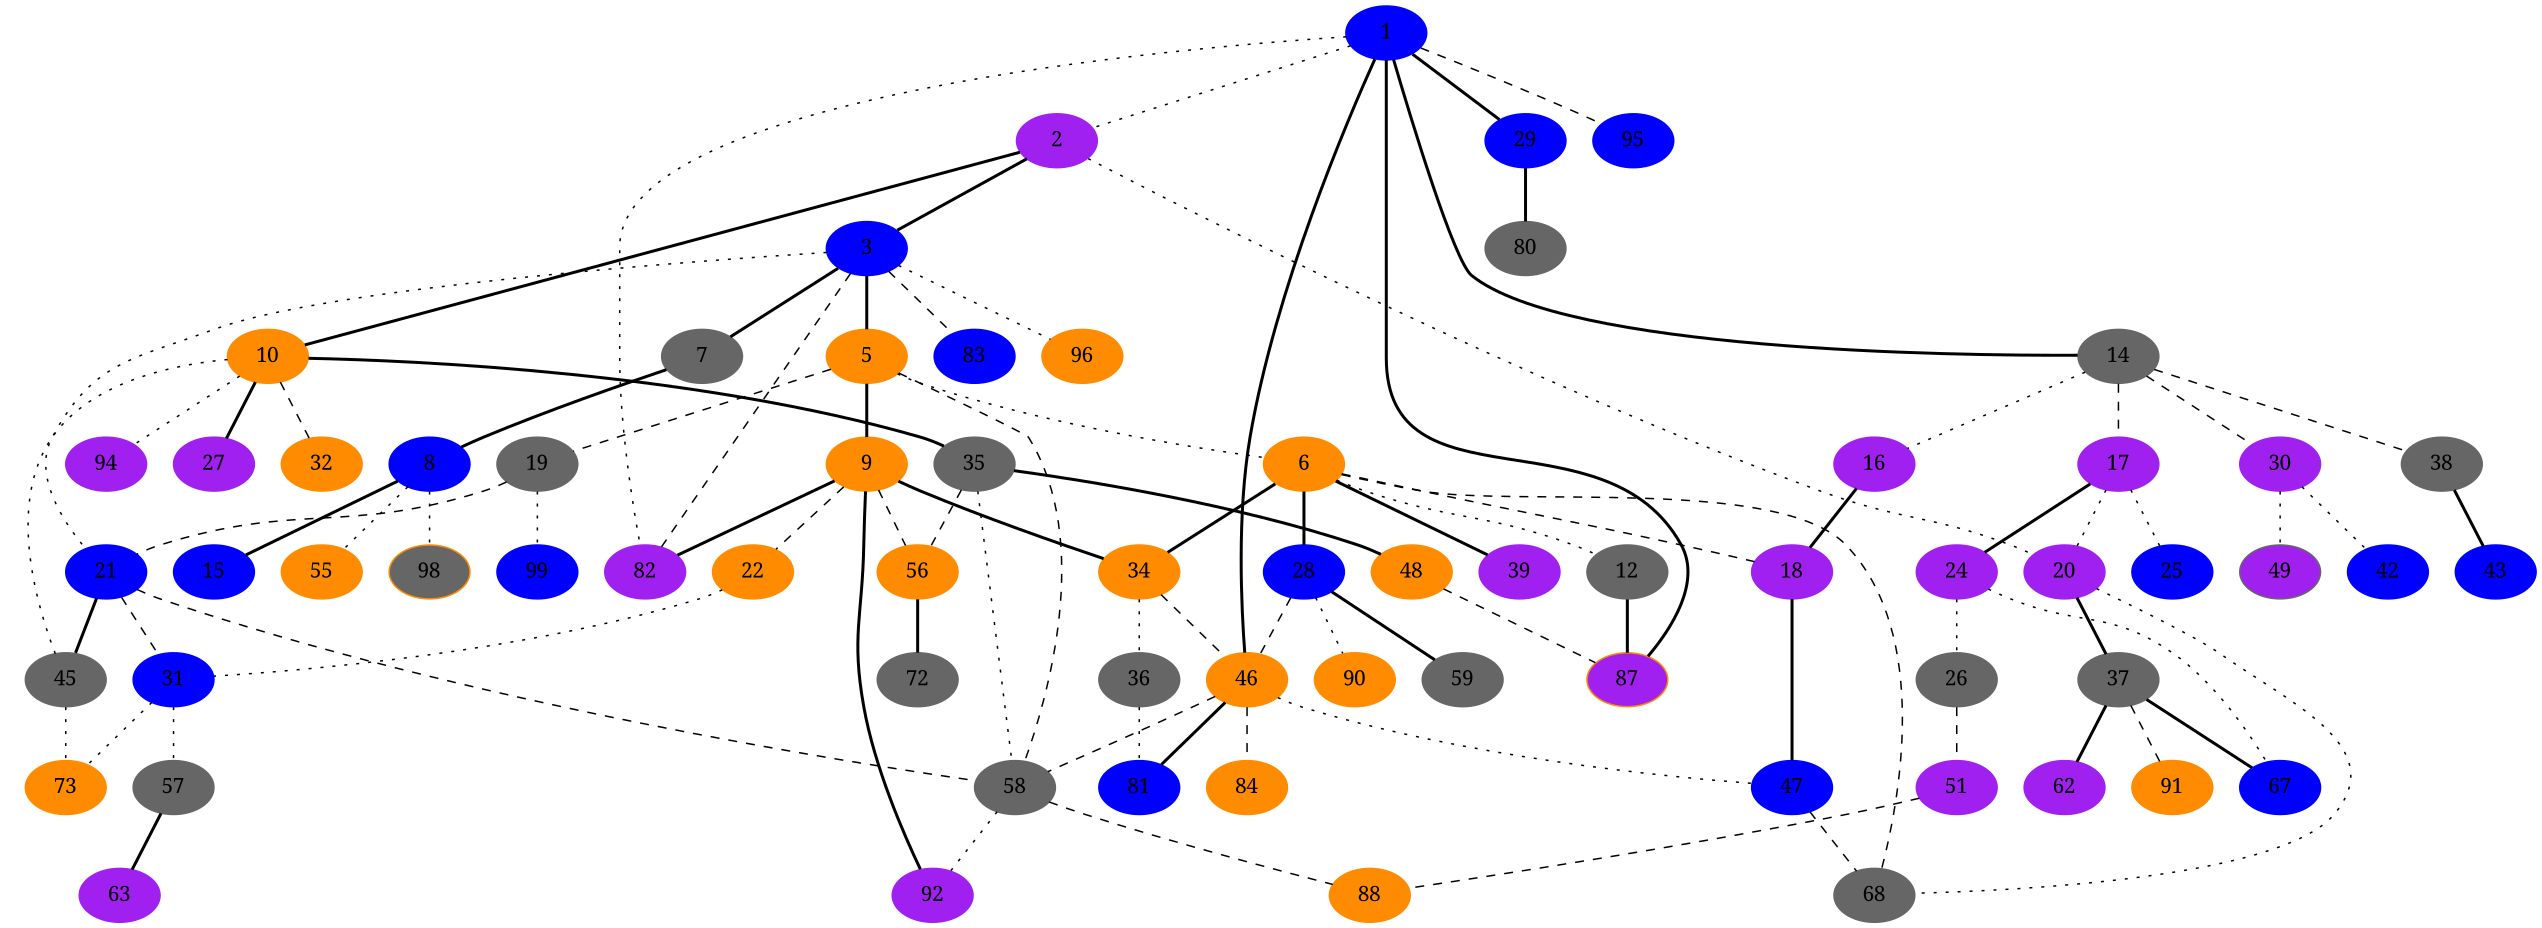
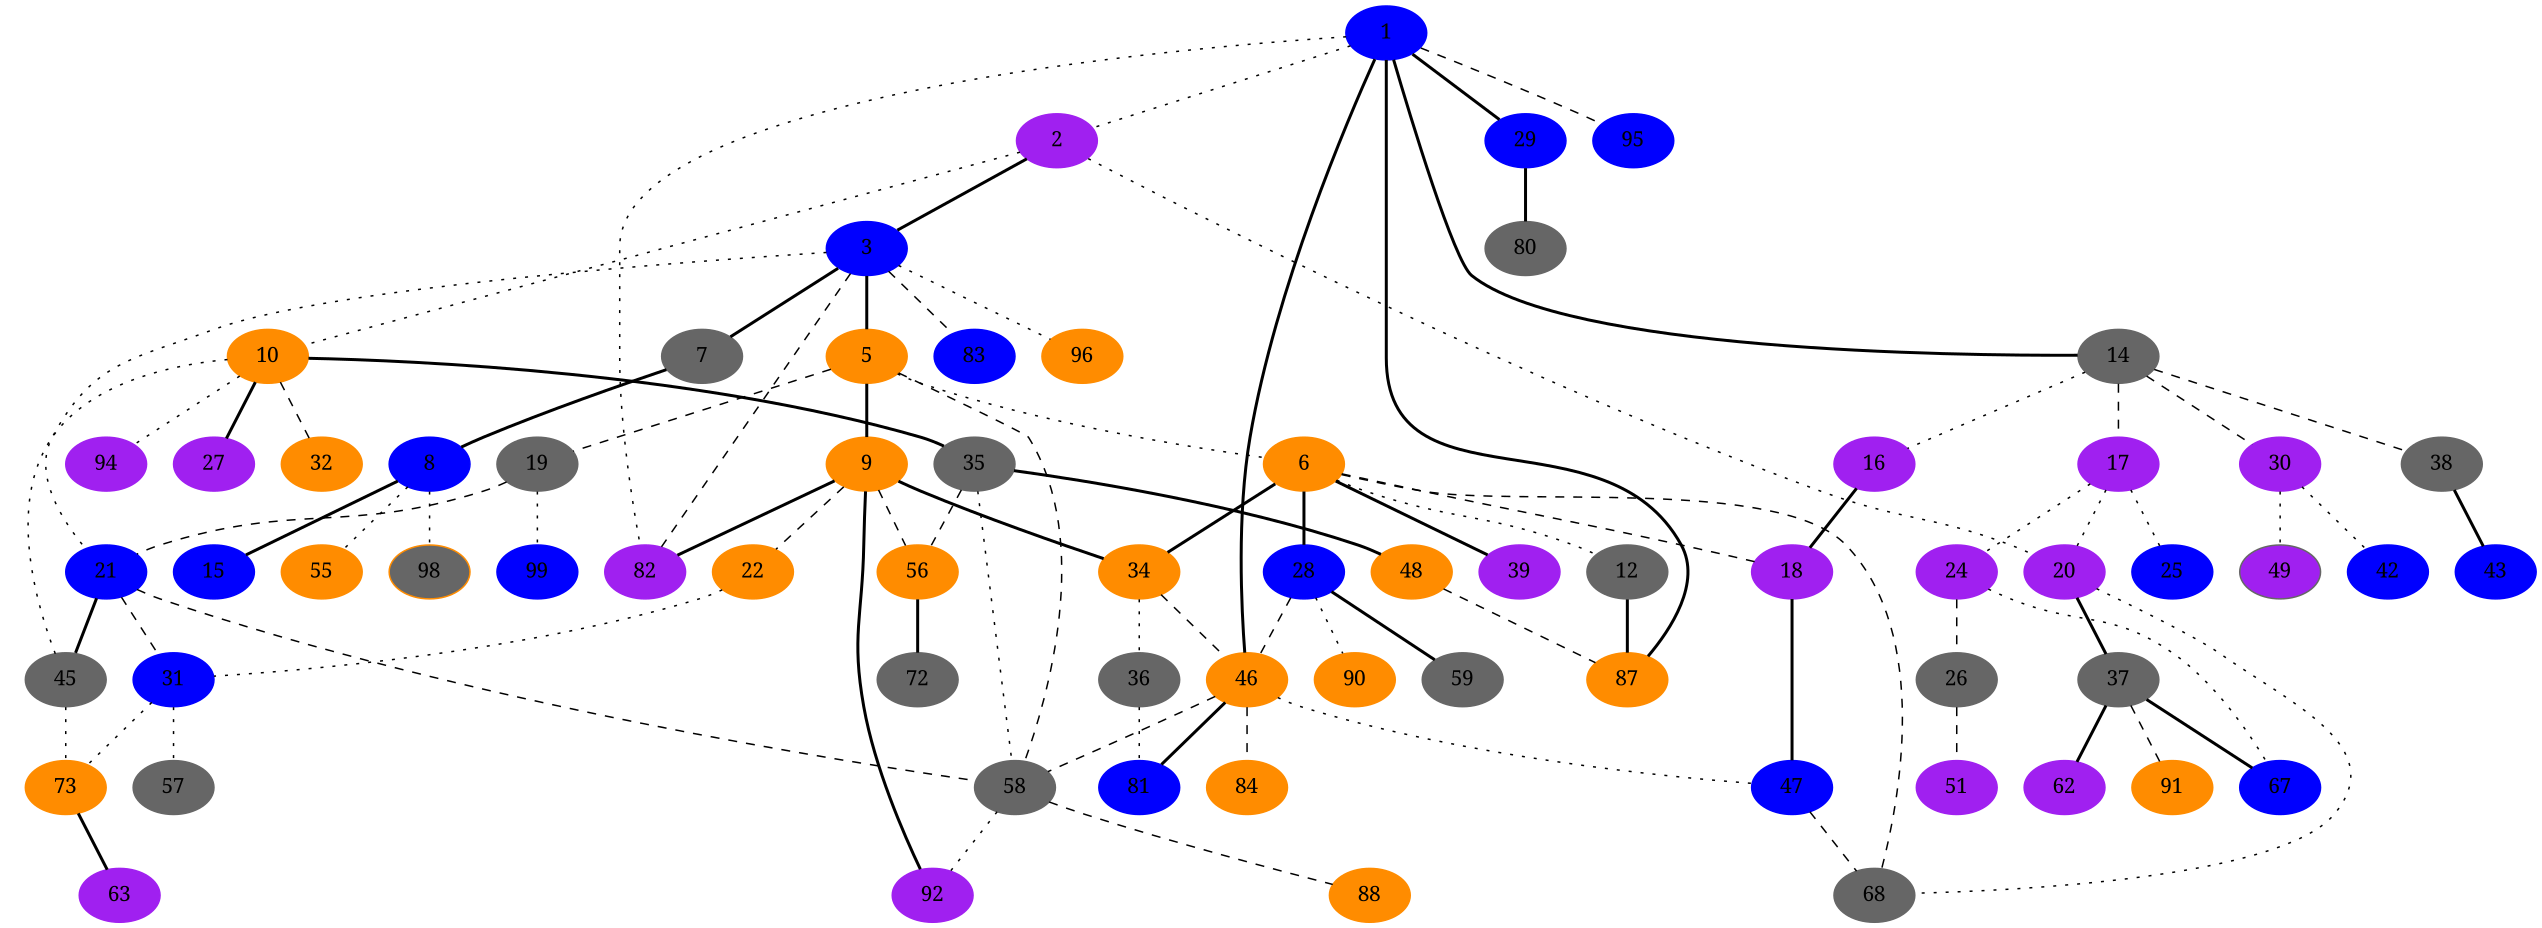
(662, 249) -> (662, 249)
(2037, 518) -> (2037, 518)
(1957, 626) -> (1957, 626)
(1627, 680) -> (1627, 680)
(147, 842) -> (93, 842)
(1665, 847) -> none
